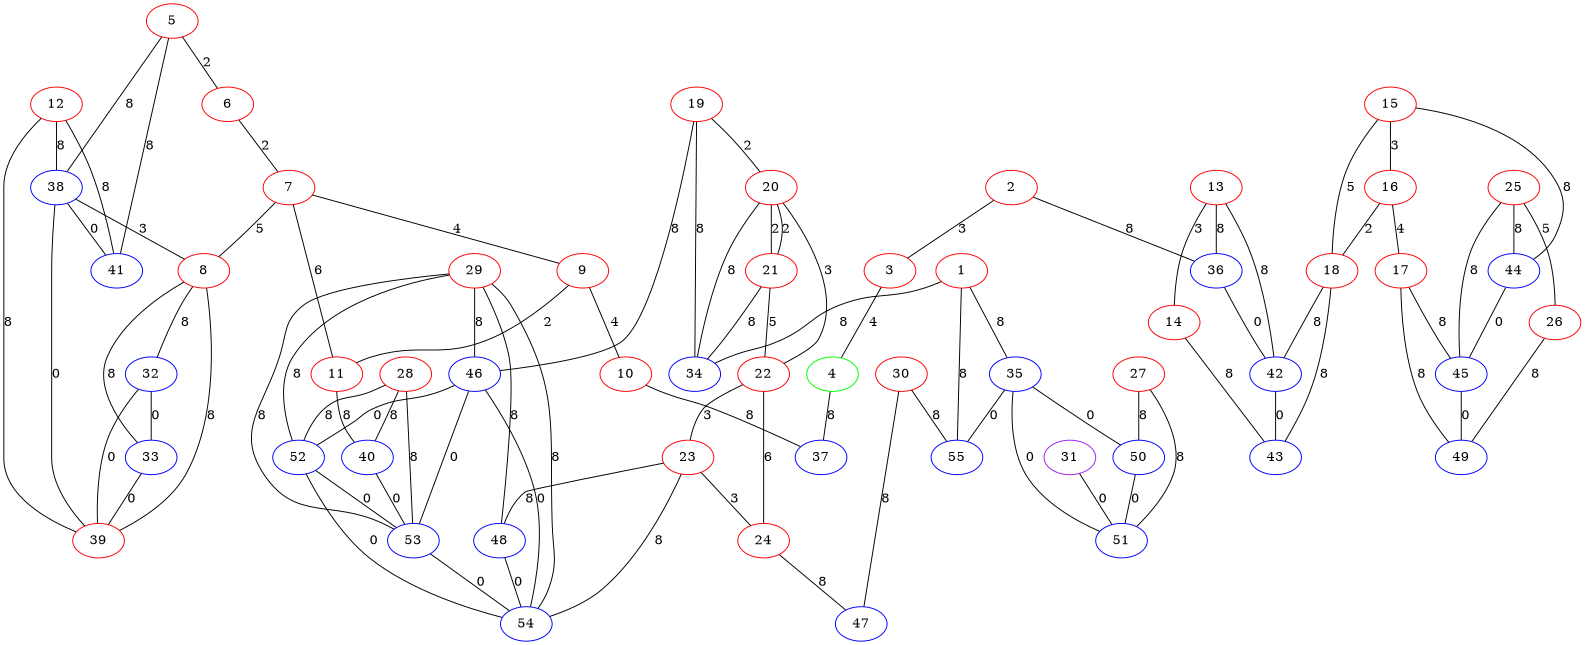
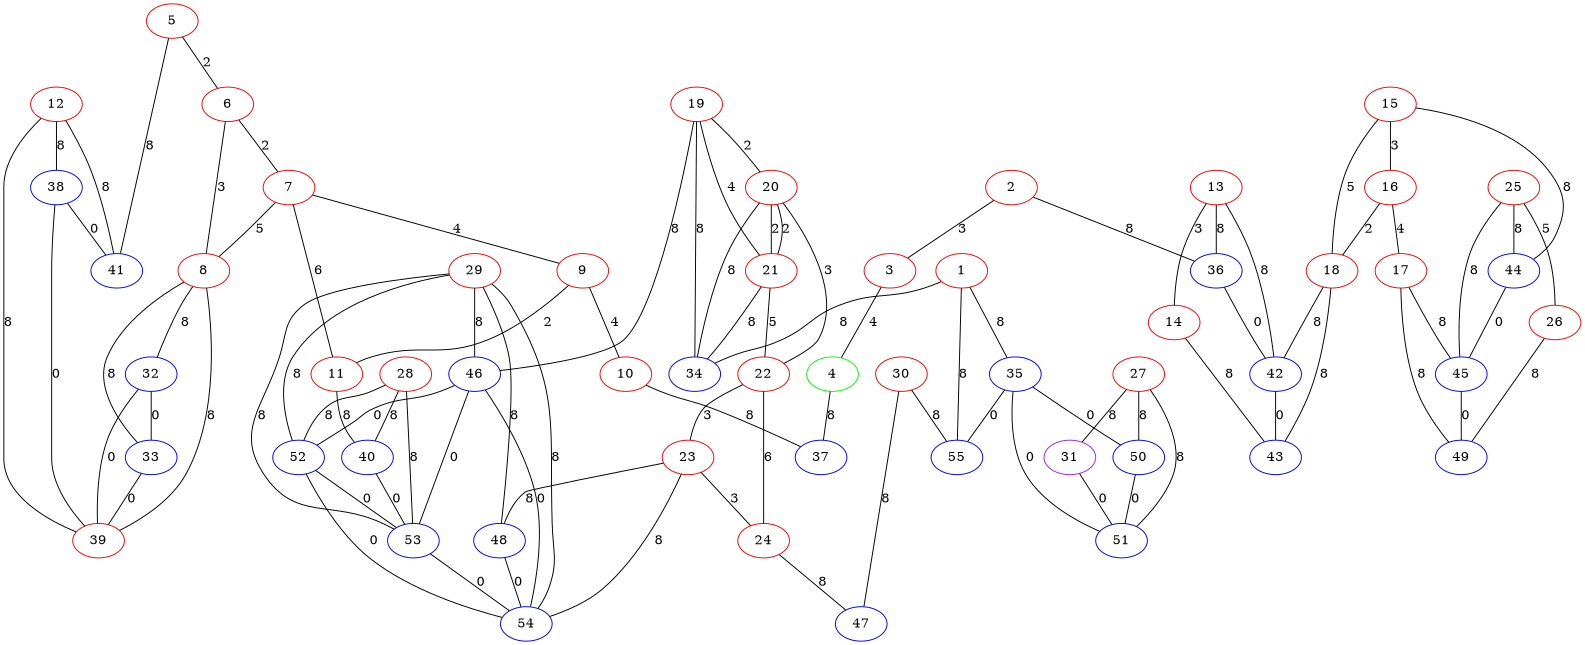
(114, 104) -> none
none -> (722, 192)
(133, 231) -> (216, 188)
none -> (1104, 416)
